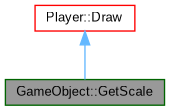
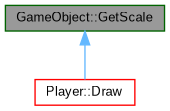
(85, 62) -> (85, 62)
